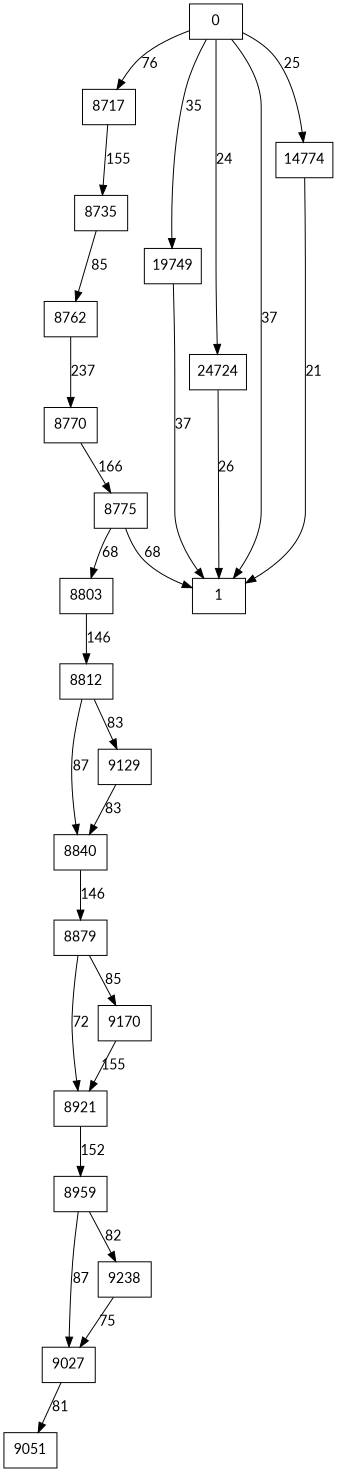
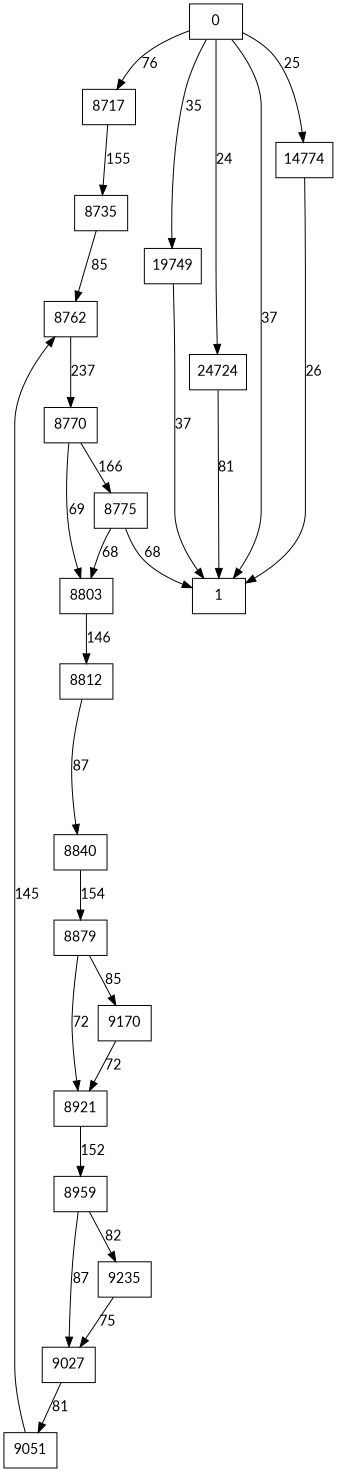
(314, 372) -> (314, 372)
(226, 468) -> (226, 468)
none -> (67, 506)
(125, 767) -> none
none -> (15, 885)
(93, 895) -> (93, 895)
(113, 1066) -> (113, 1066)
(125, 1279) -> (125, 1279)
